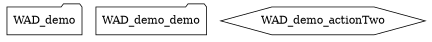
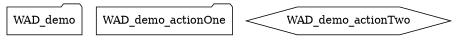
(151, 21) -> (164, 21)
